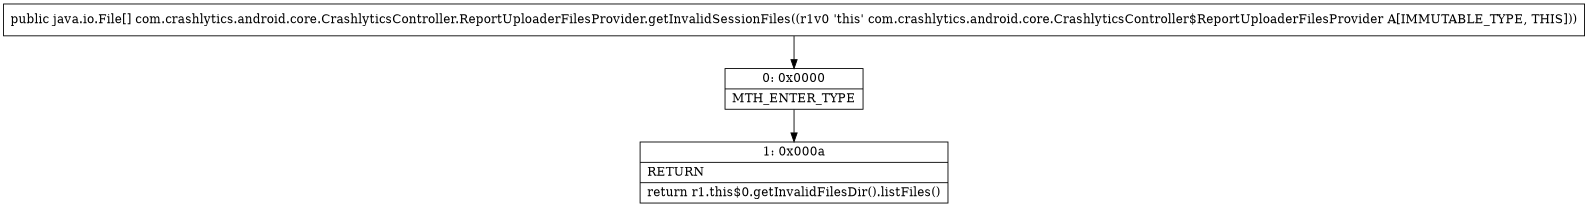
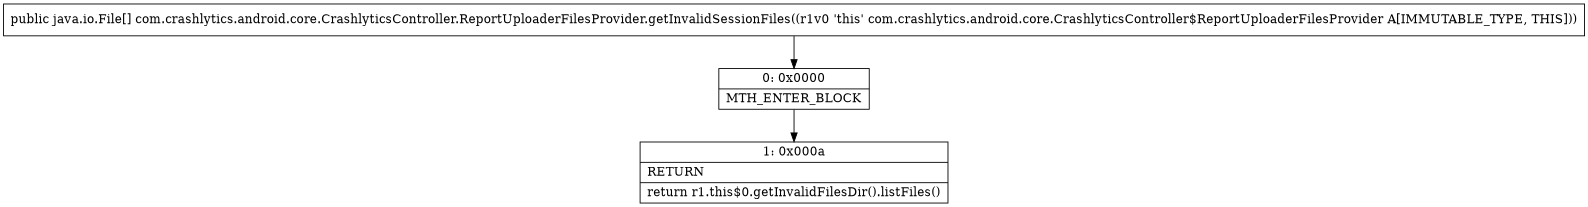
(794, 99) -> (794, 99)
